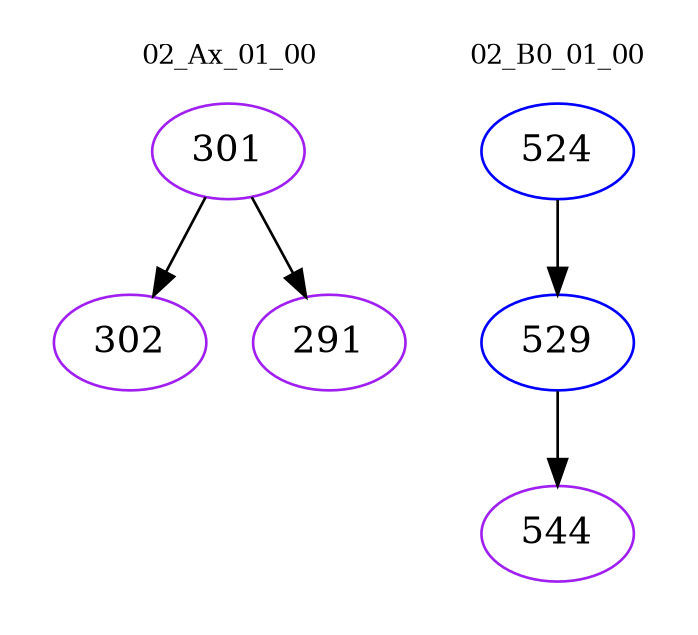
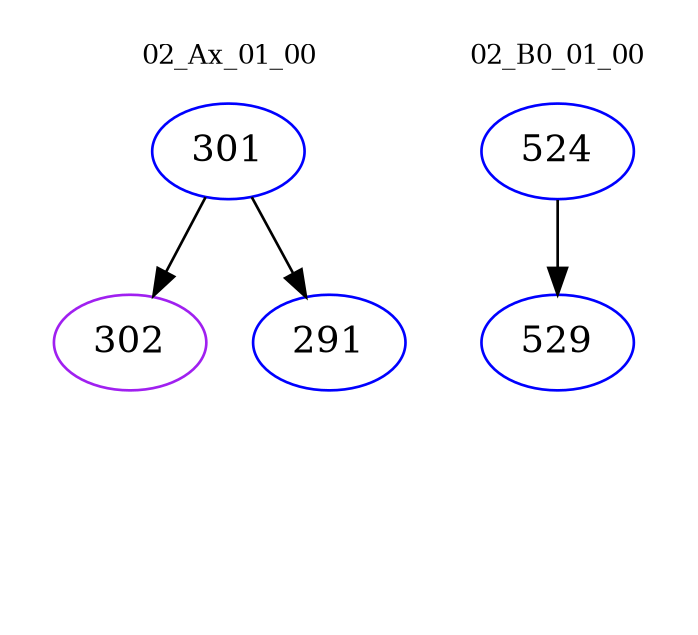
(228, 151) -> (228, 151)
(329, 343) -> (329, 343)
(558, 534) -> none
